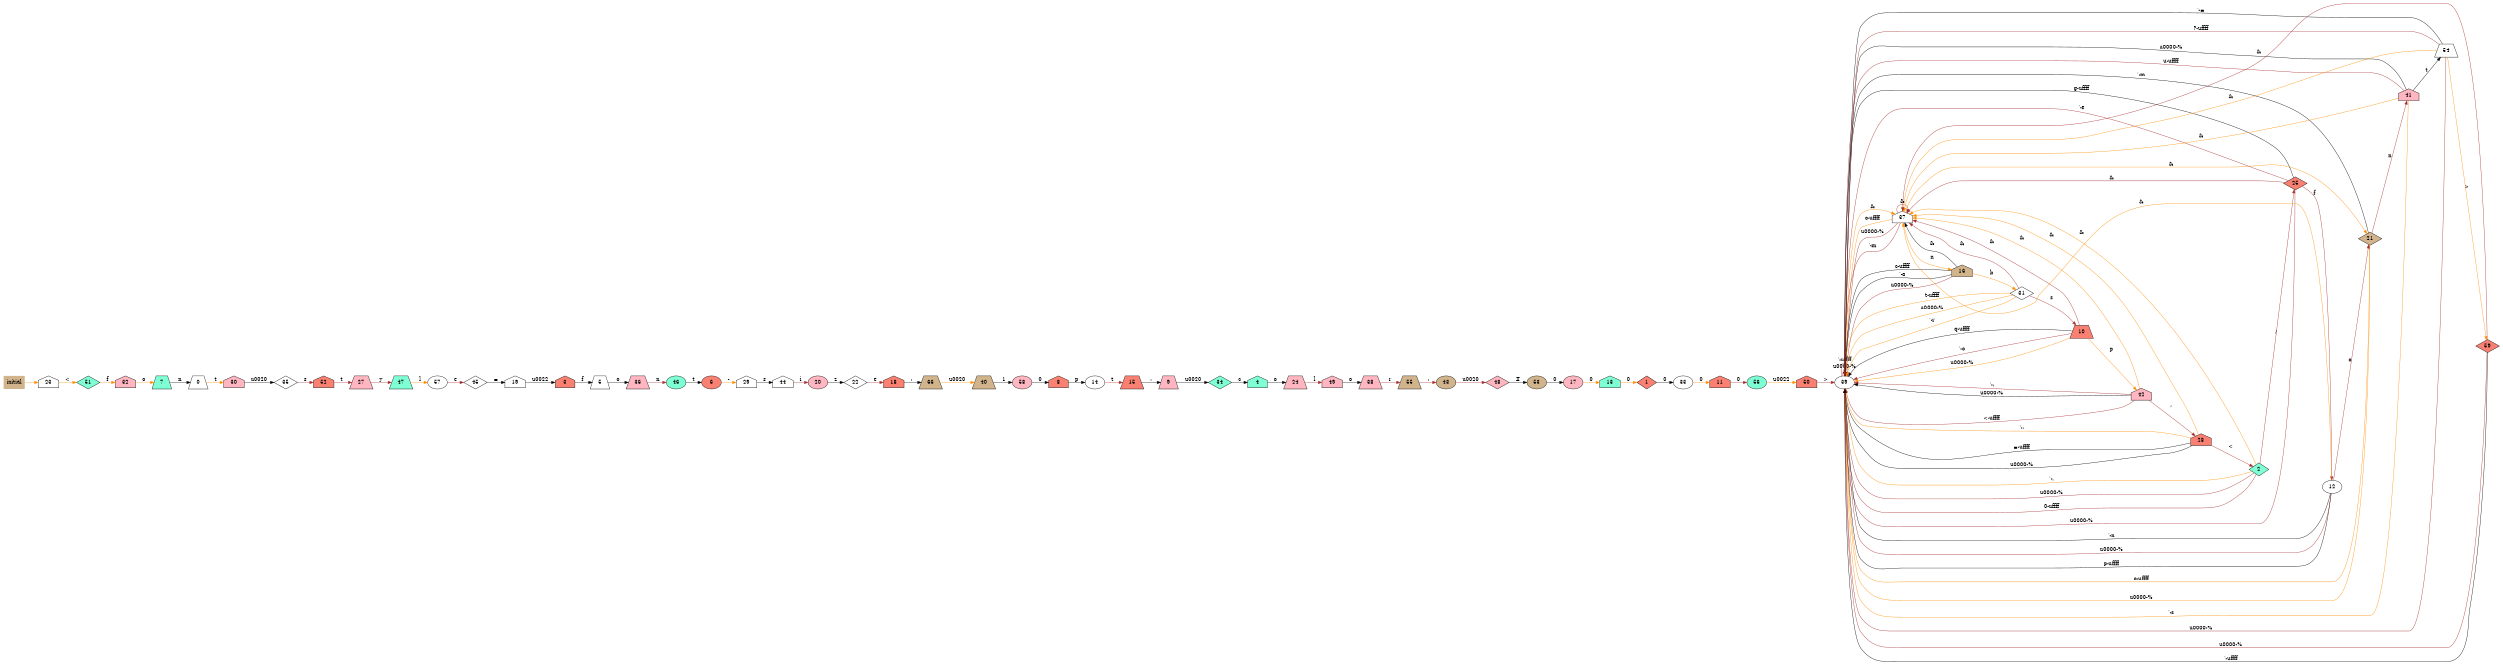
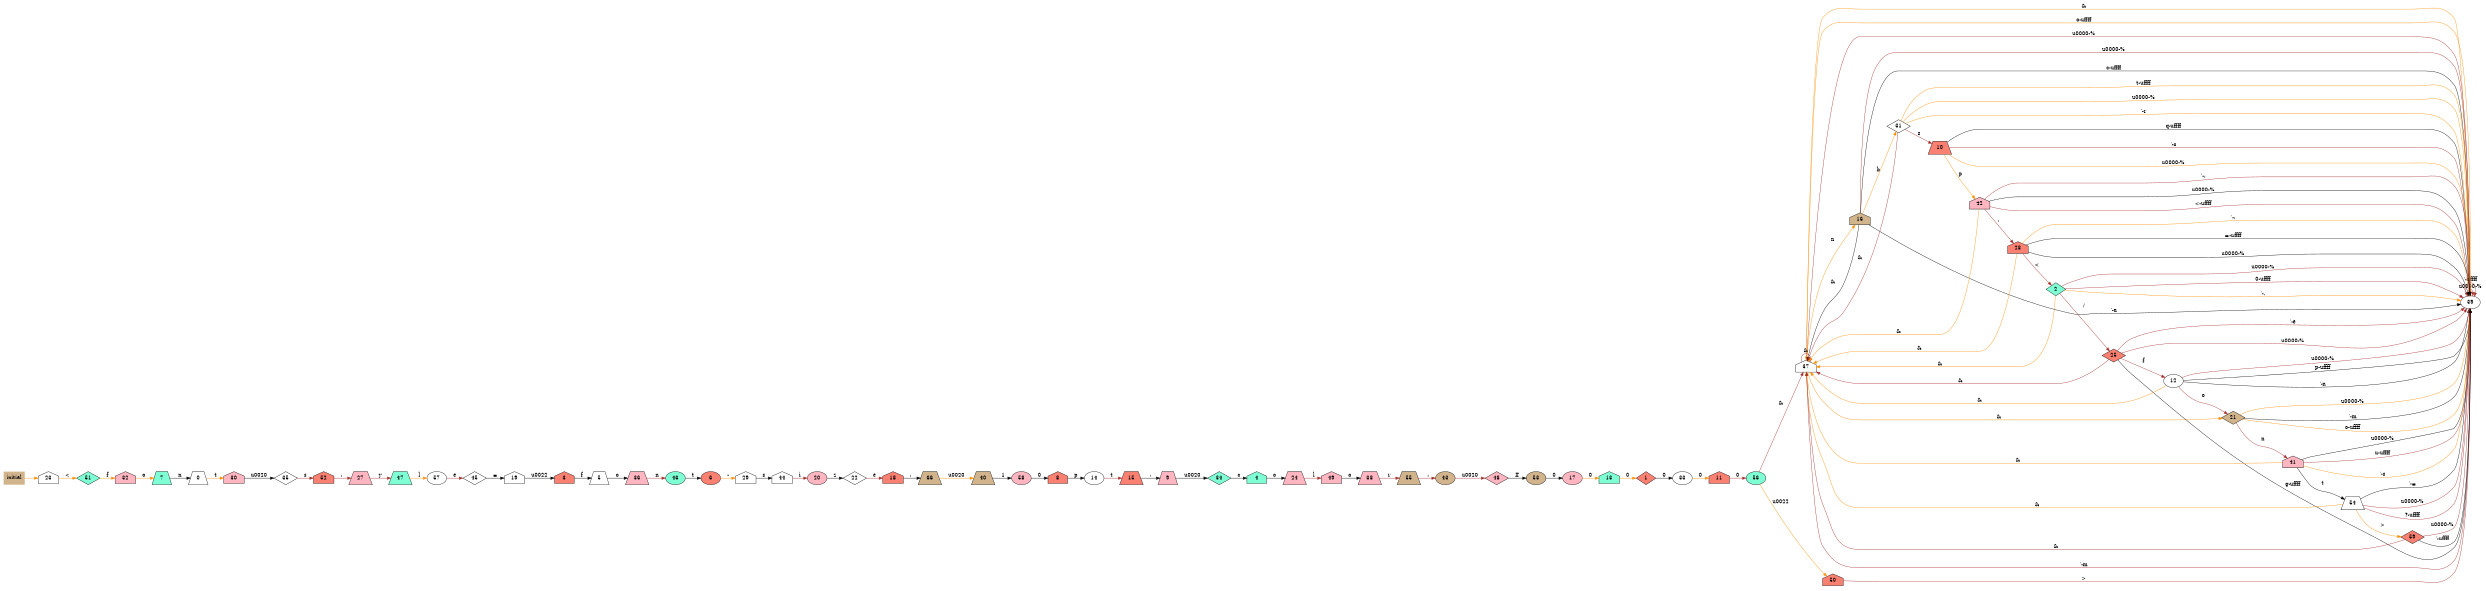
(2008, 260) -> (1780, 424)
(342, 380) -> (341, 475)
